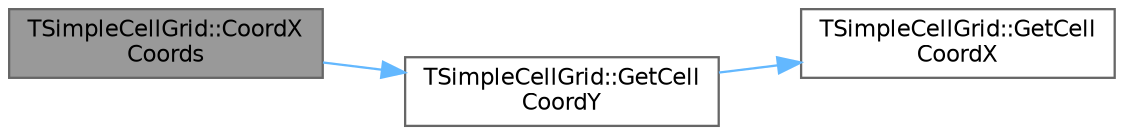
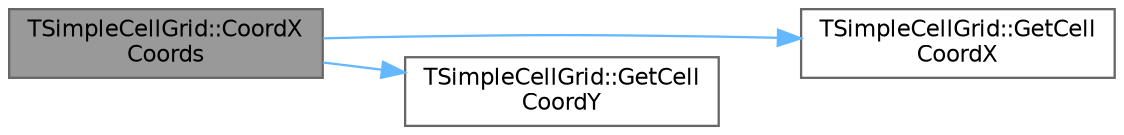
(748, 69) -> (550, 35)
